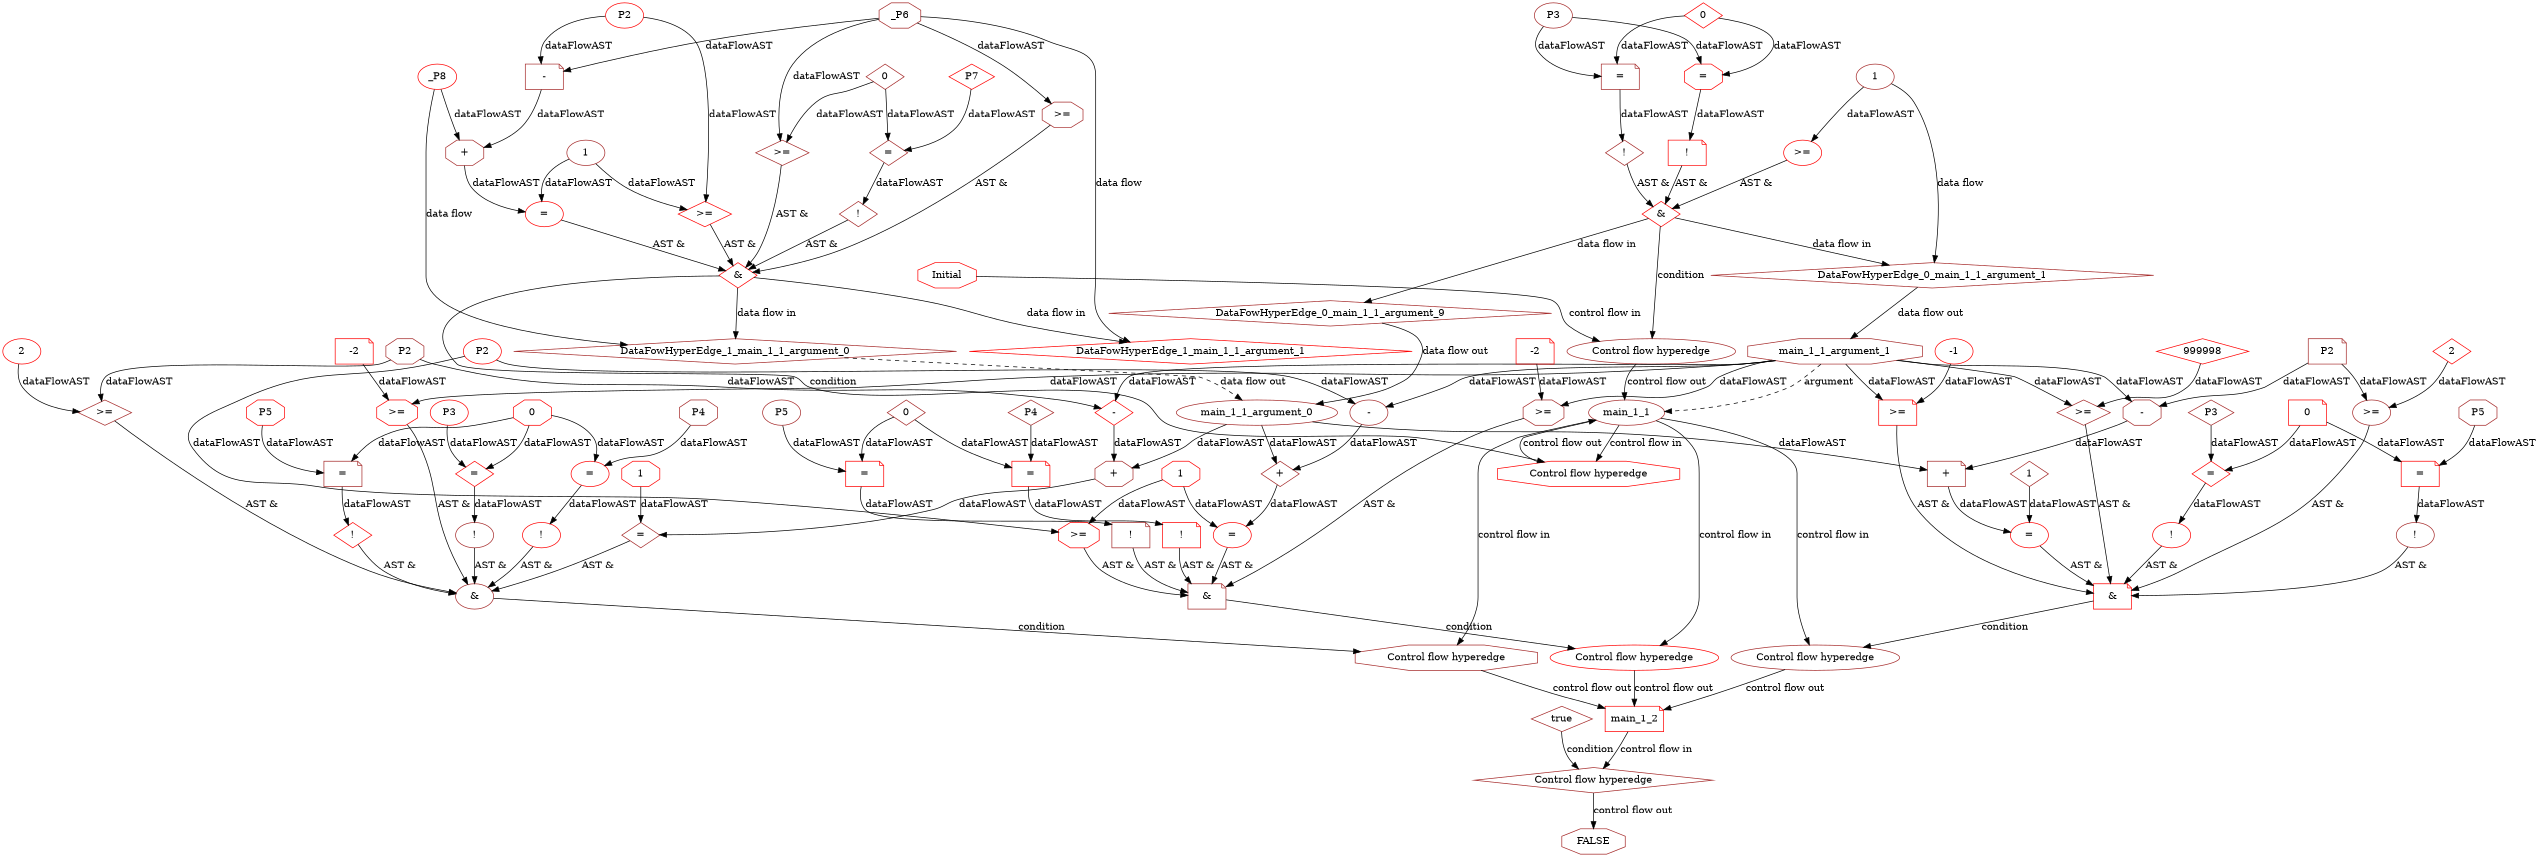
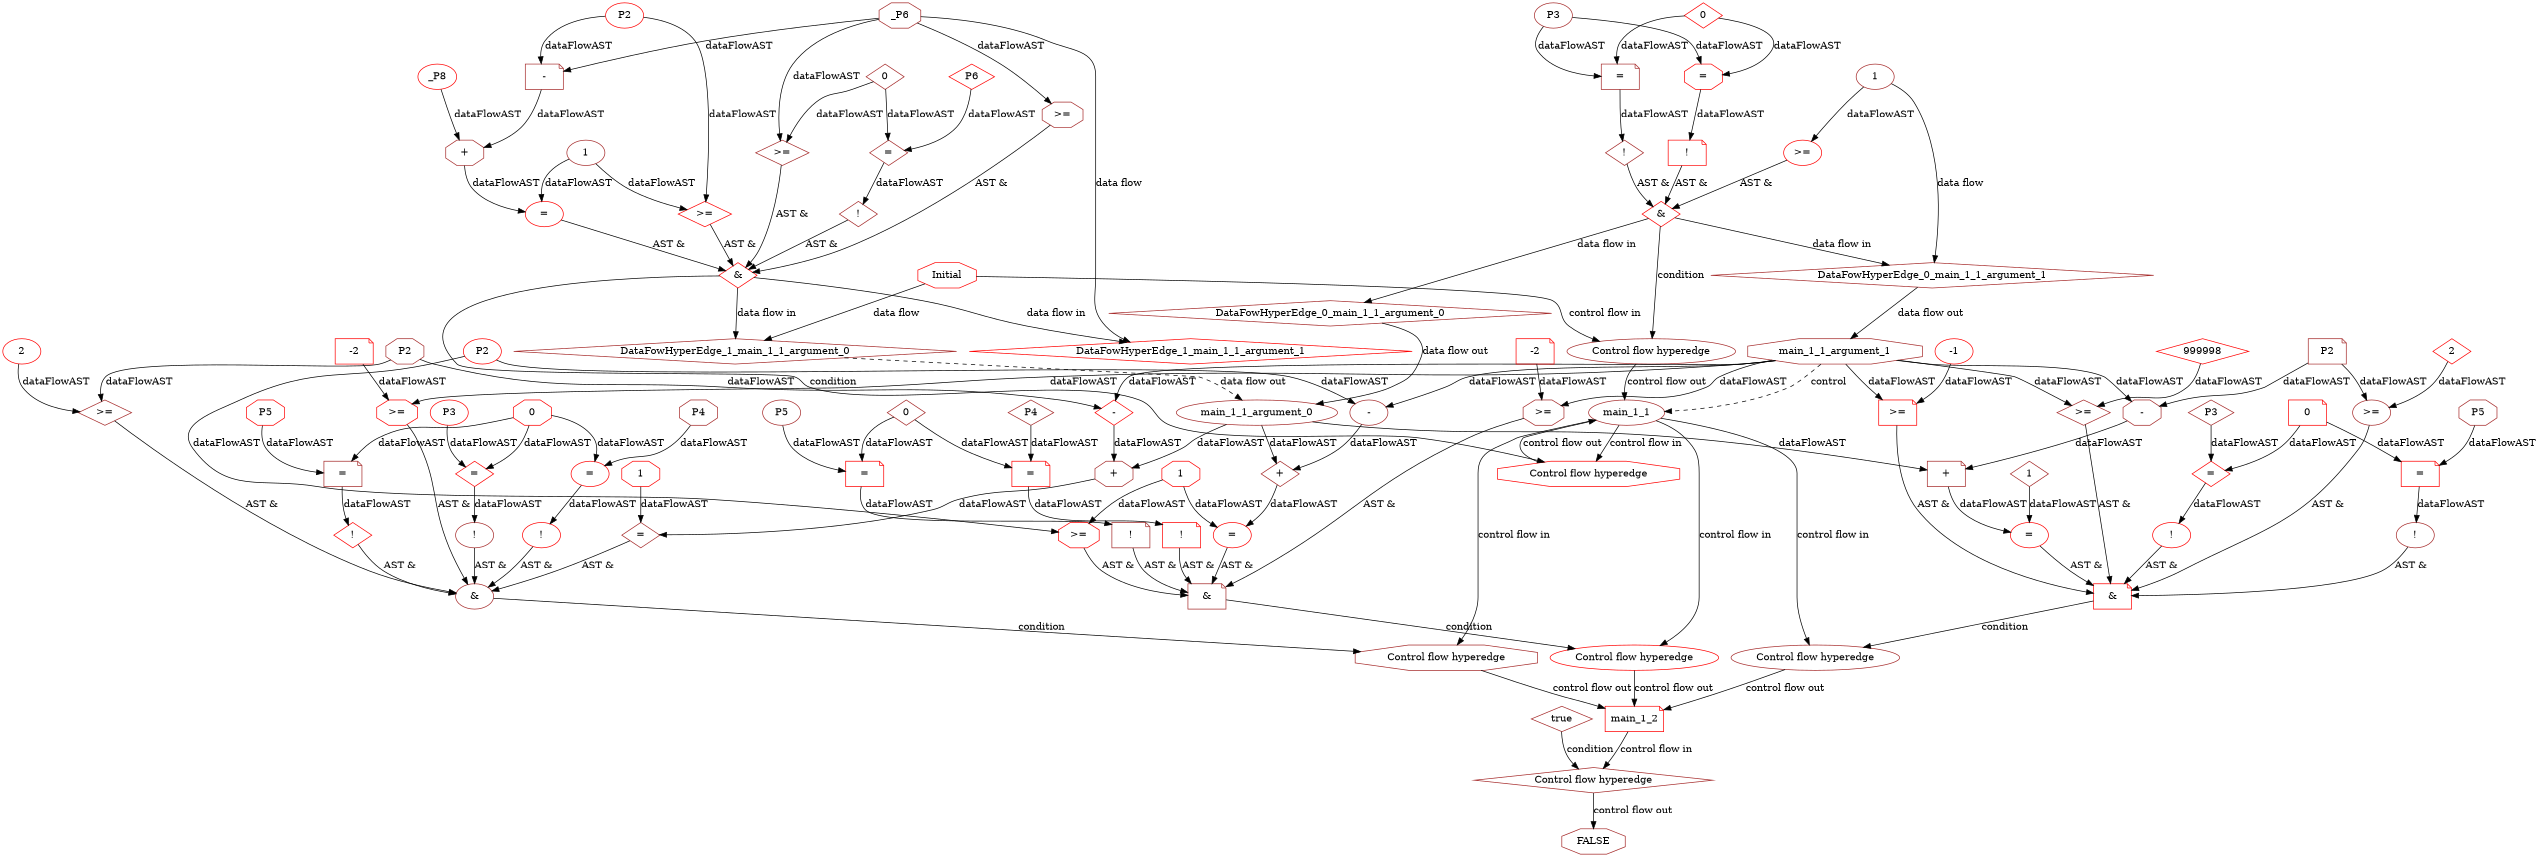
(972, 77) -> (972, 77)
(430, 290) -> (848, 311)
(1330, 313) -> (1330, 313)
(1829, 382) -> (1829, 382)
